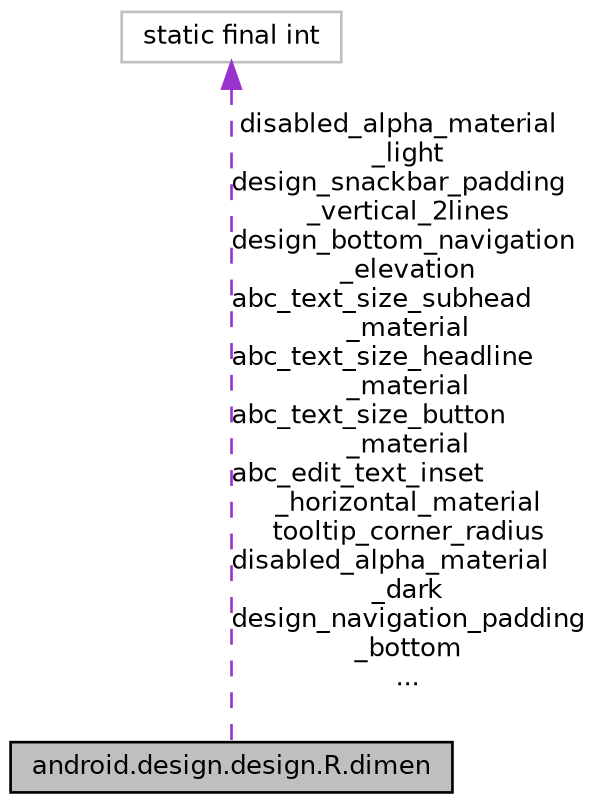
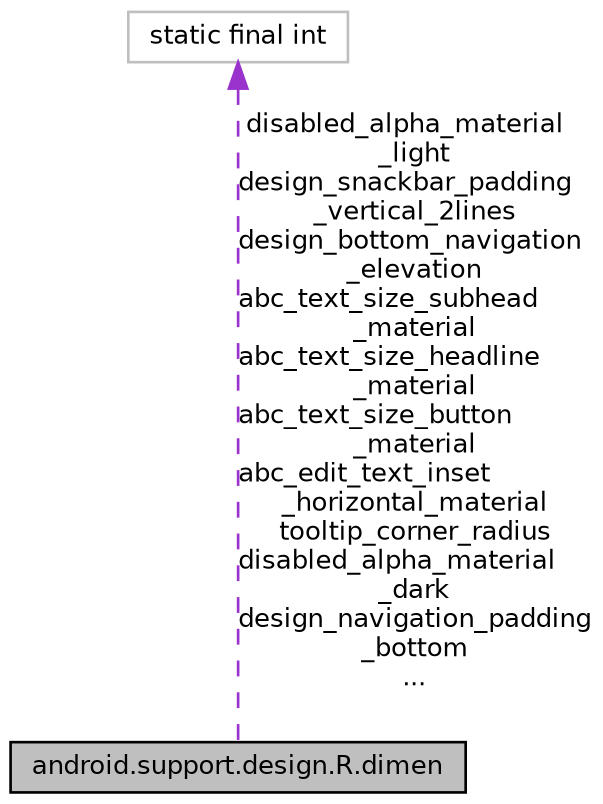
(232, 767) -> (238, 767)
